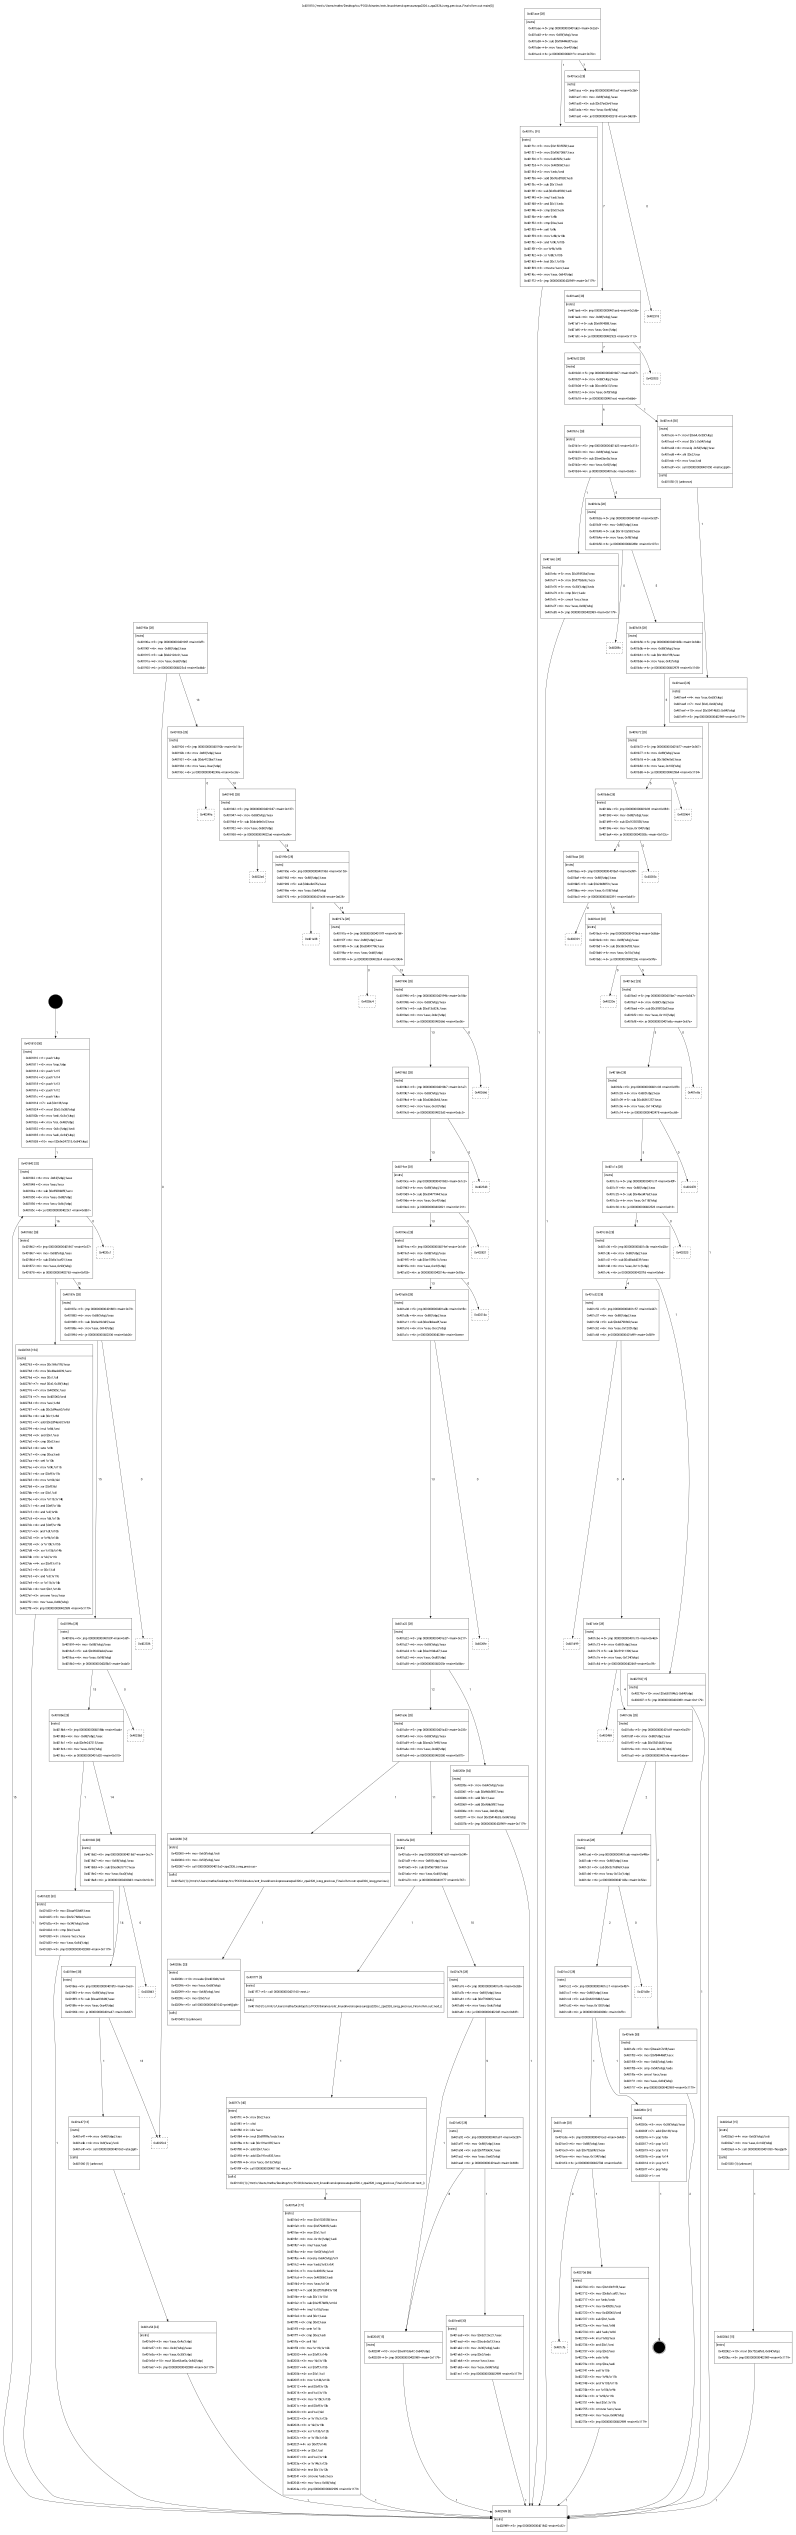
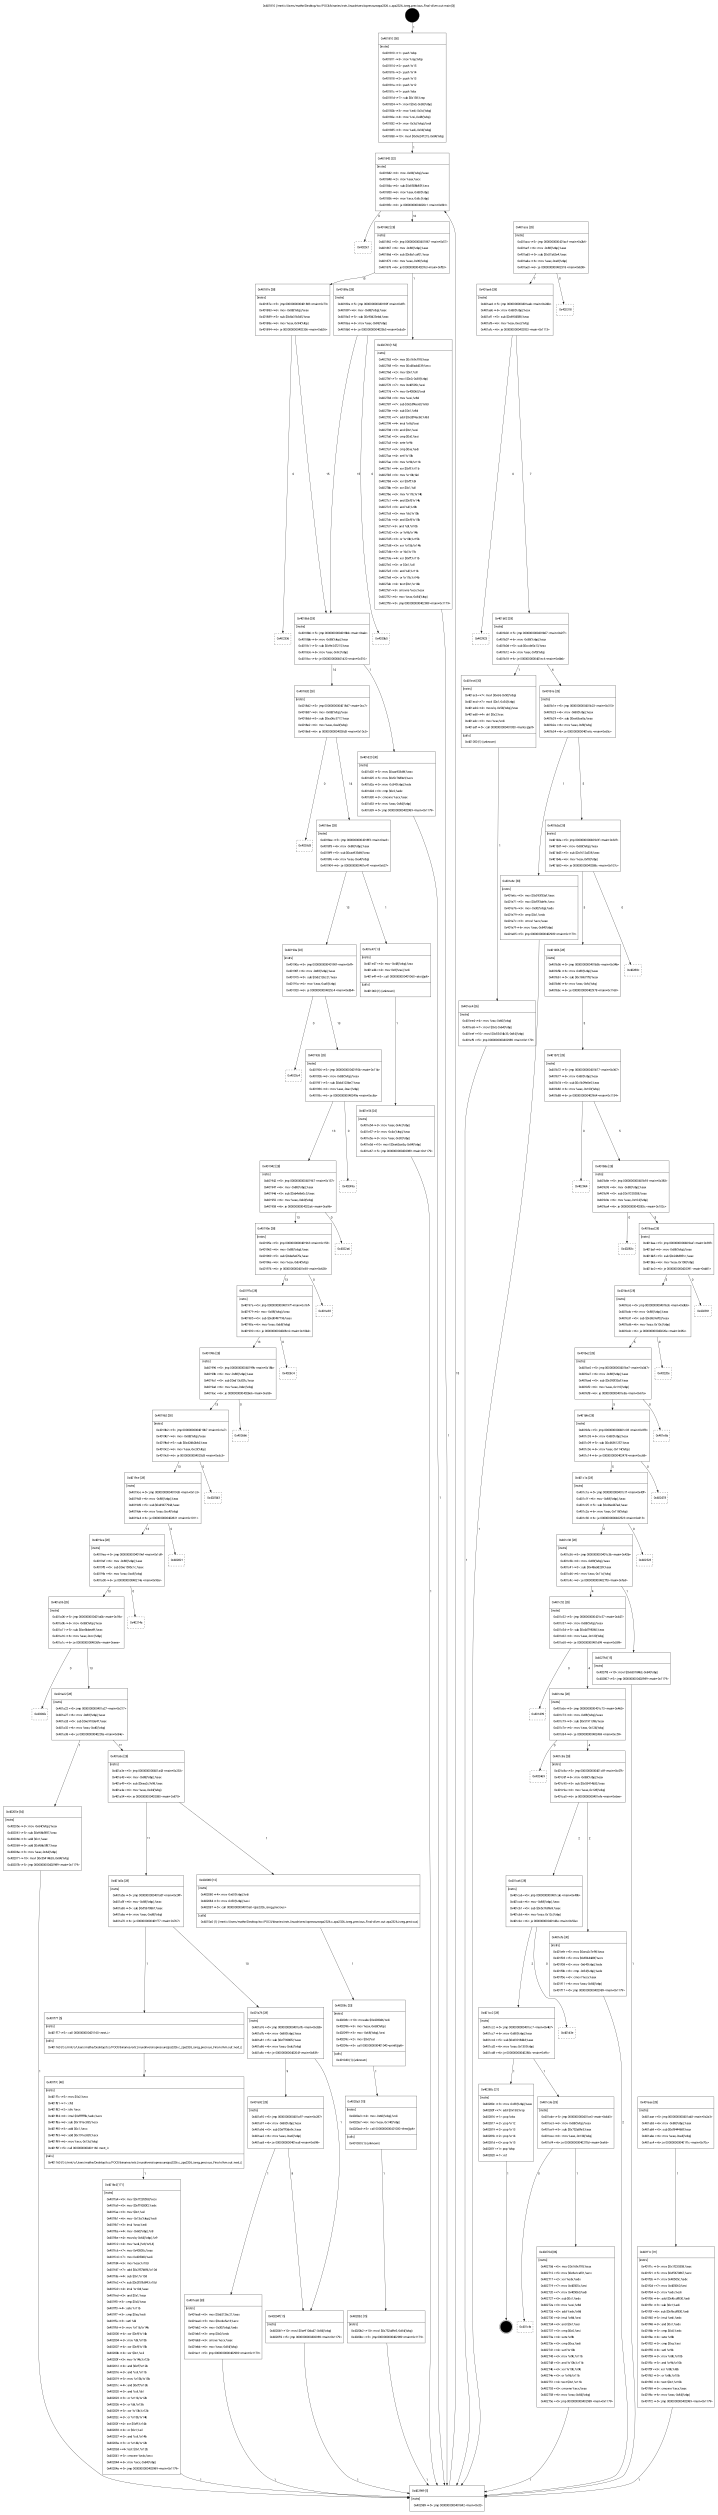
(582, 64) -> none
(96, 1478) -> (309, 473)
(133, 2077) -> (337, 907)
none -> (375, 2080)
